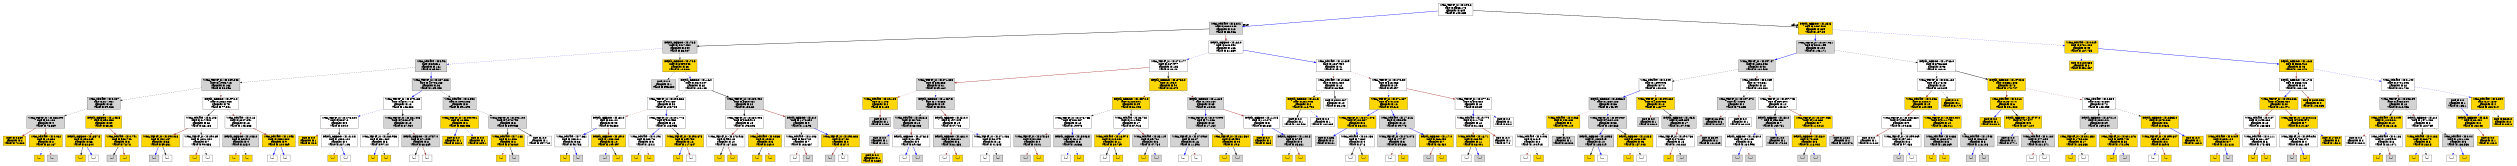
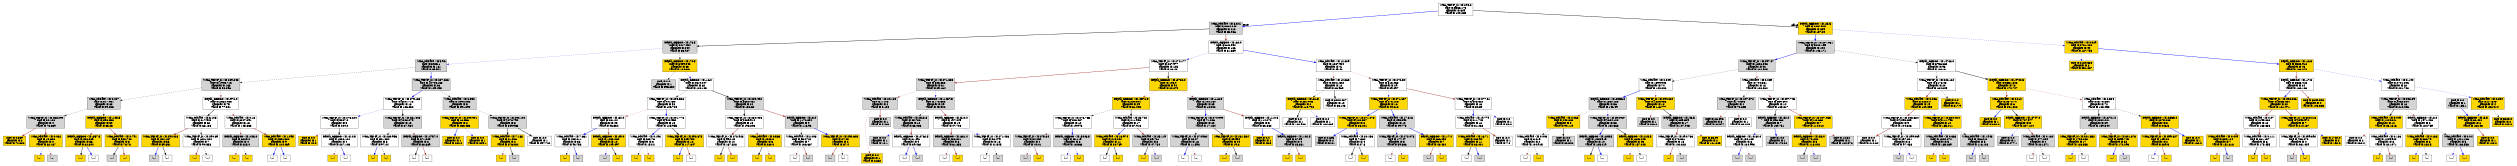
(880, 103) -> (880, 103)
(1710, 141) -> (1710, 141)
(876, 149) -> (865, 130)
